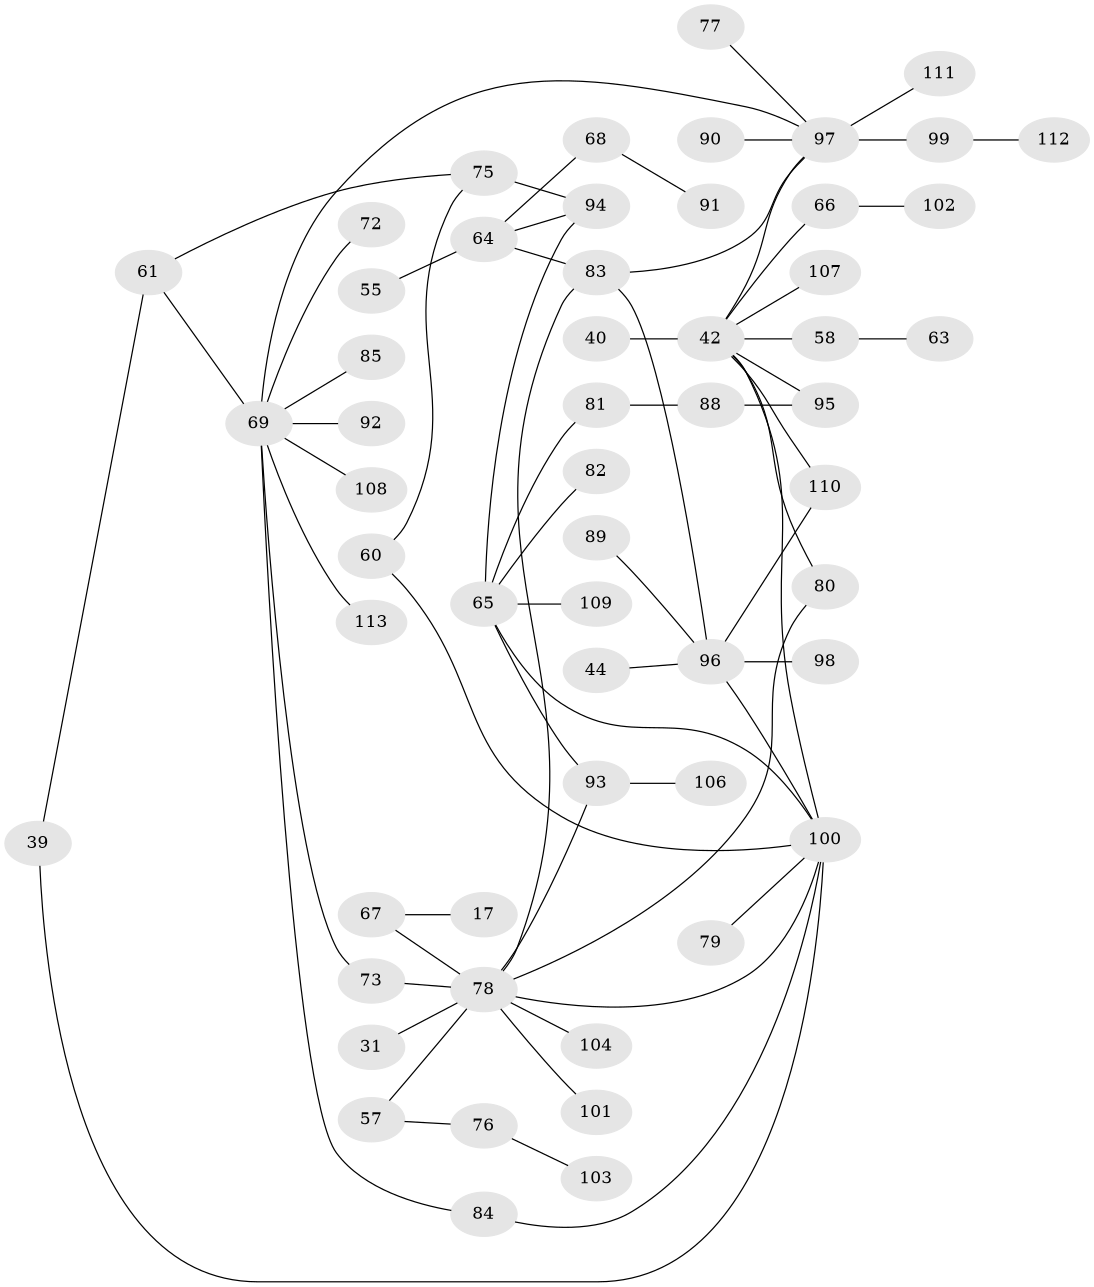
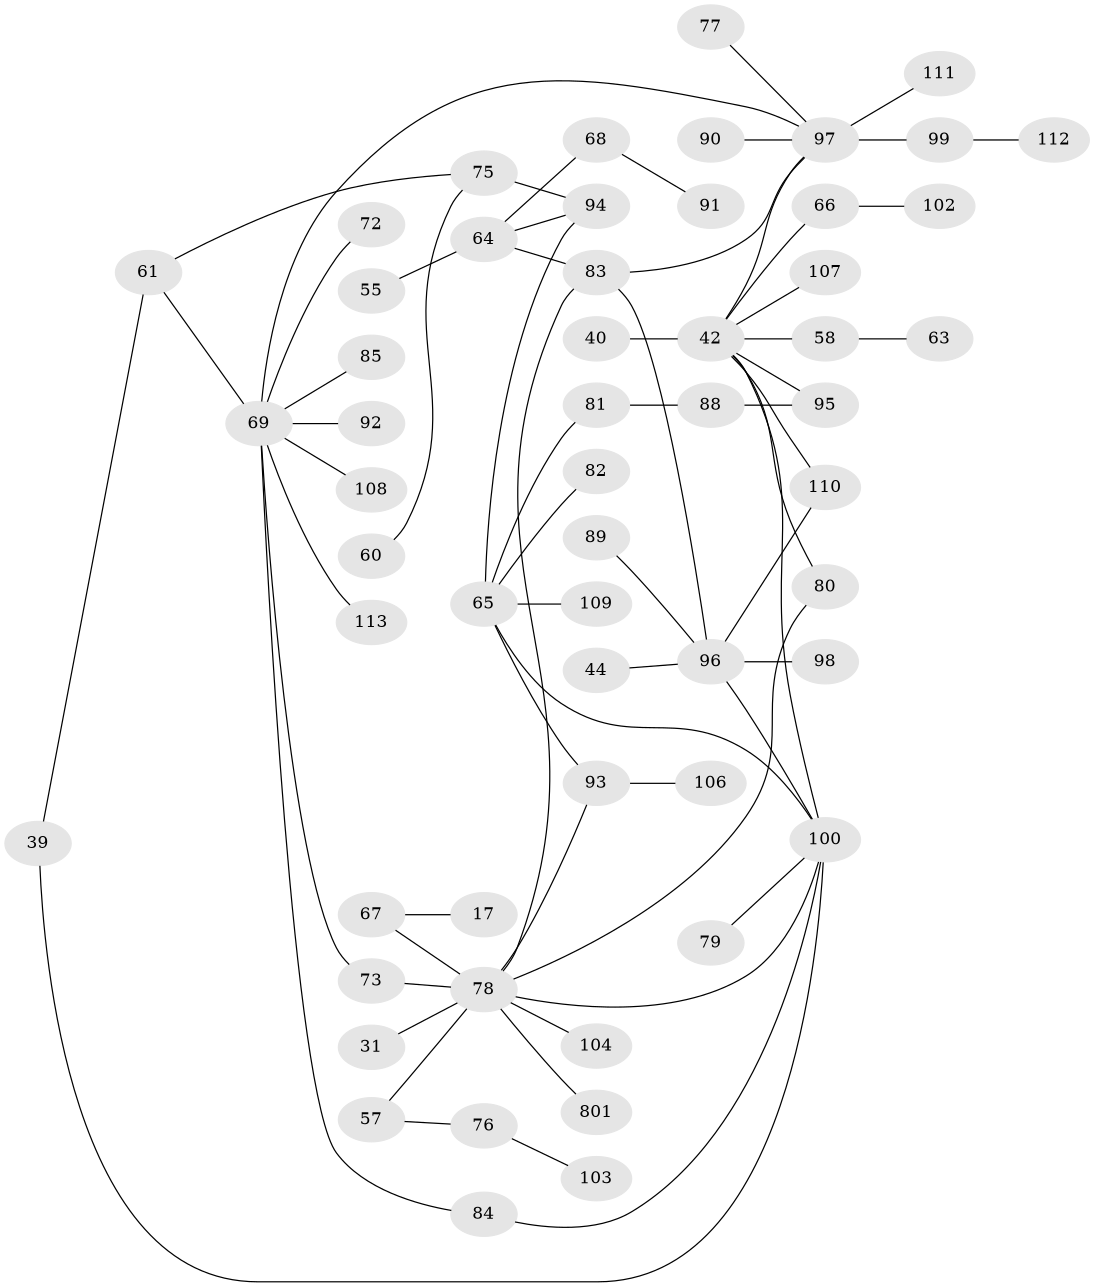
(534, 798) -> none
(596, 1112) -> (596, 1112)
